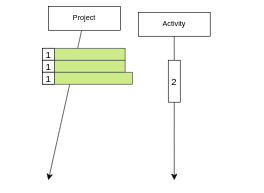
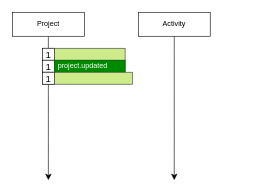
(84, 18) -> (48, 24)
none -> (90, 66)
(174, 81) -> none
